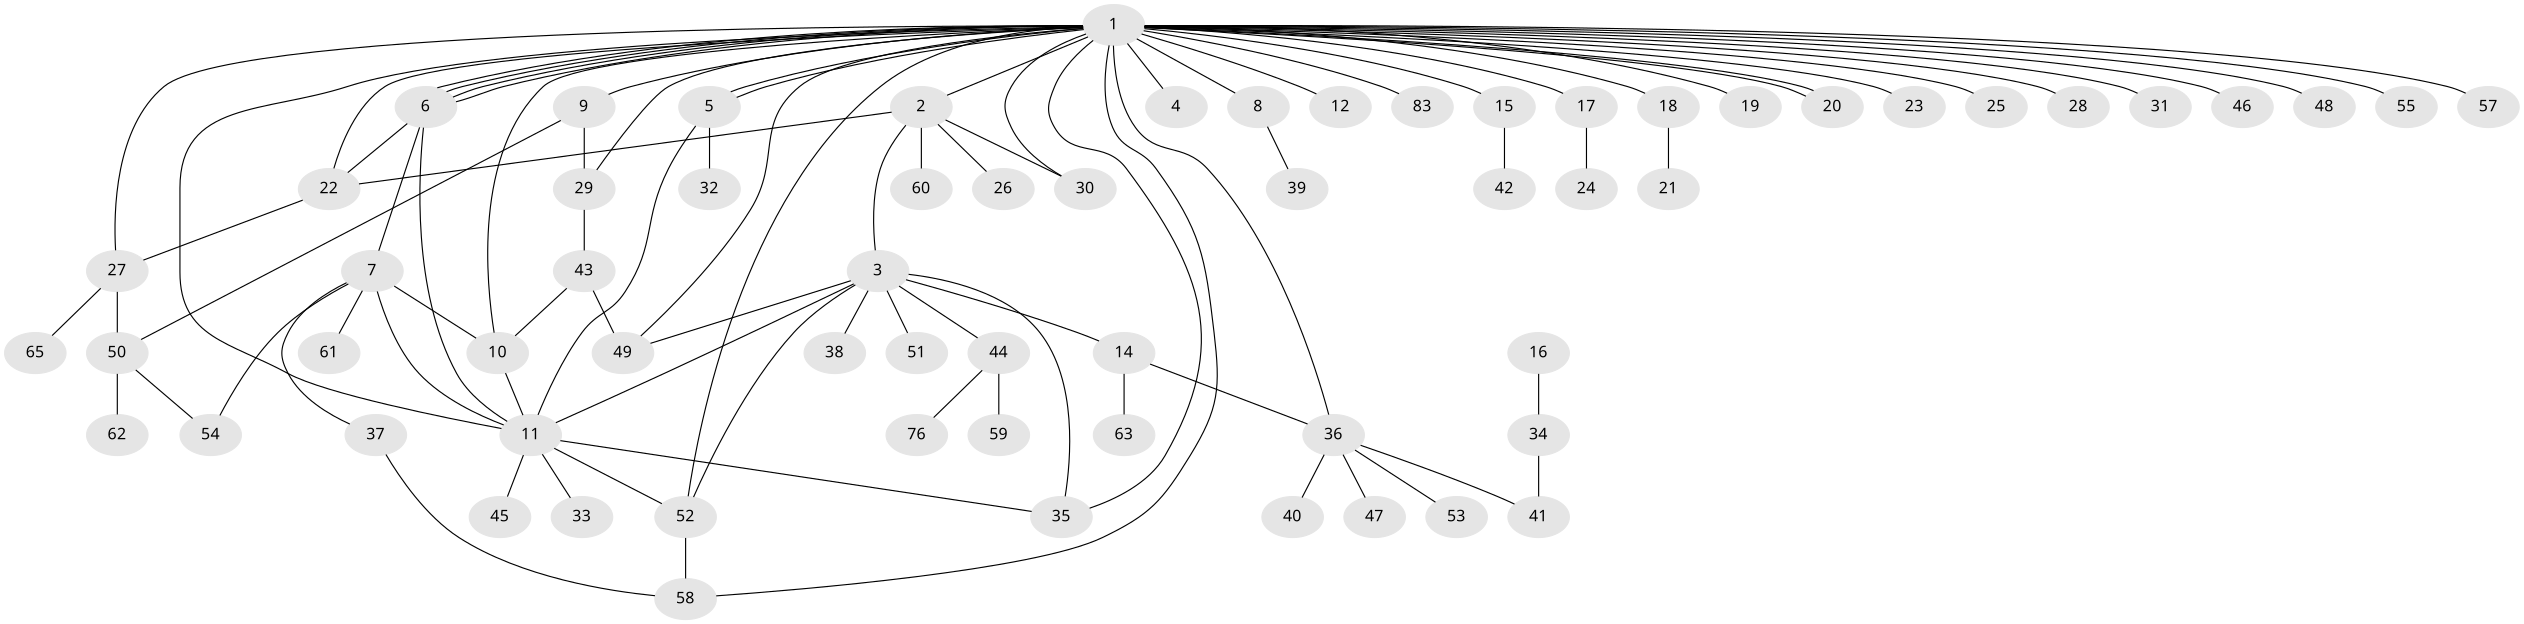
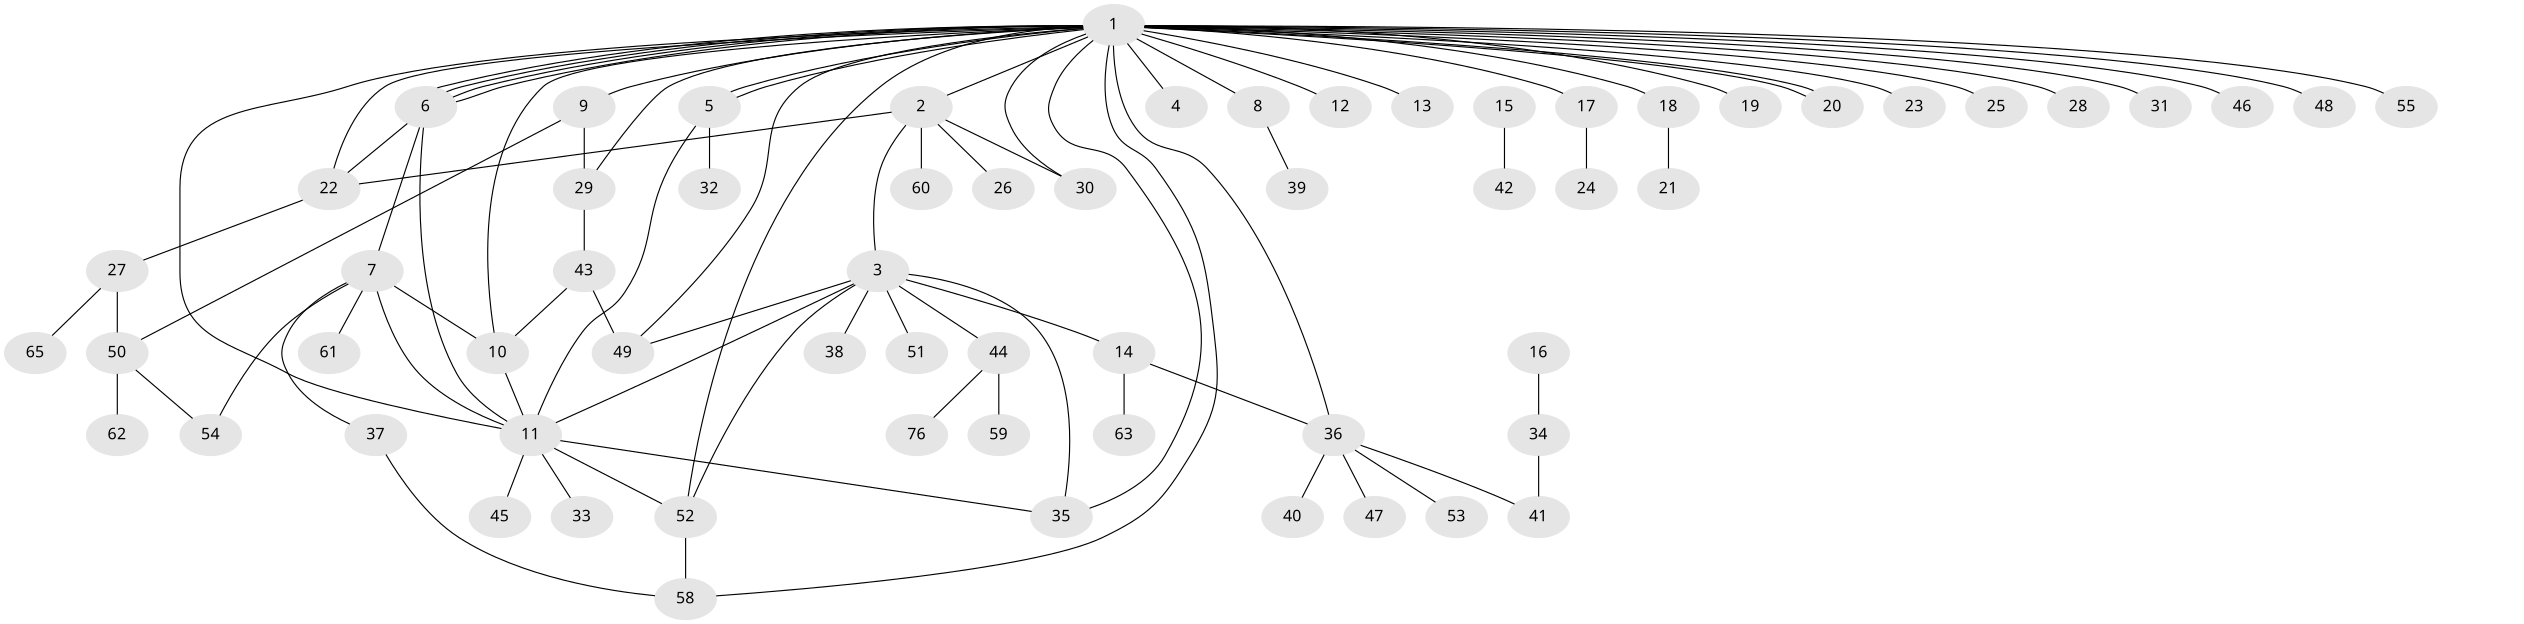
(533, 37) -> none
(1315, 51) -> none
(1422, 107) -> (1422, 107)
(2488, 107) -> none
